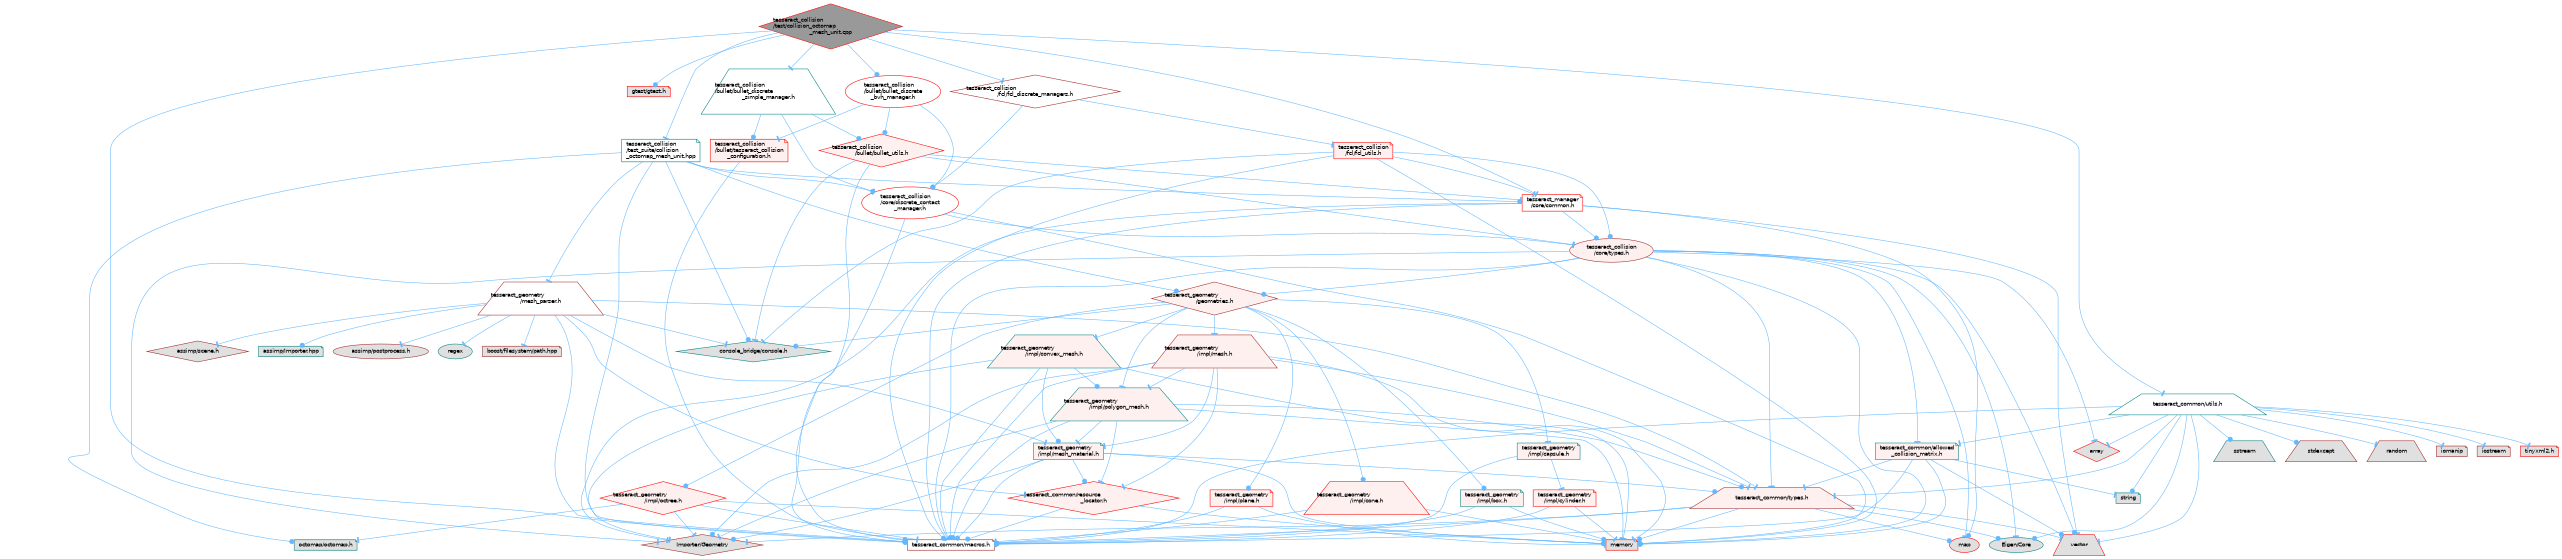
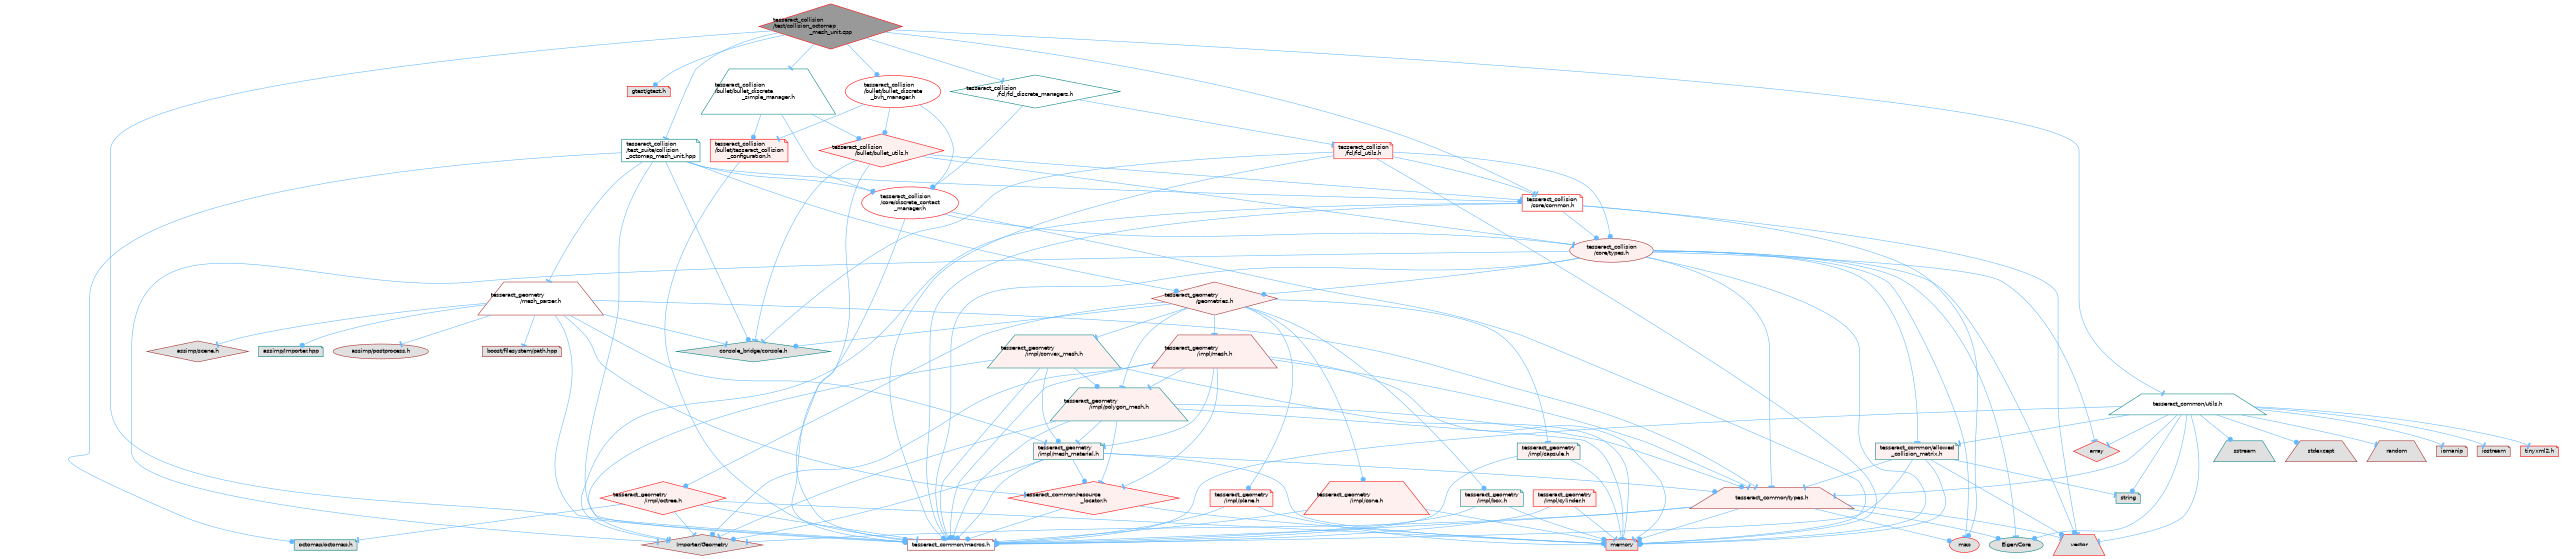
(1035, 92) -> (1035, 92)
(1552, 203) -> (1552, 203)
(455, 351) -> none
(1556, 473) -> (1607, 490)
